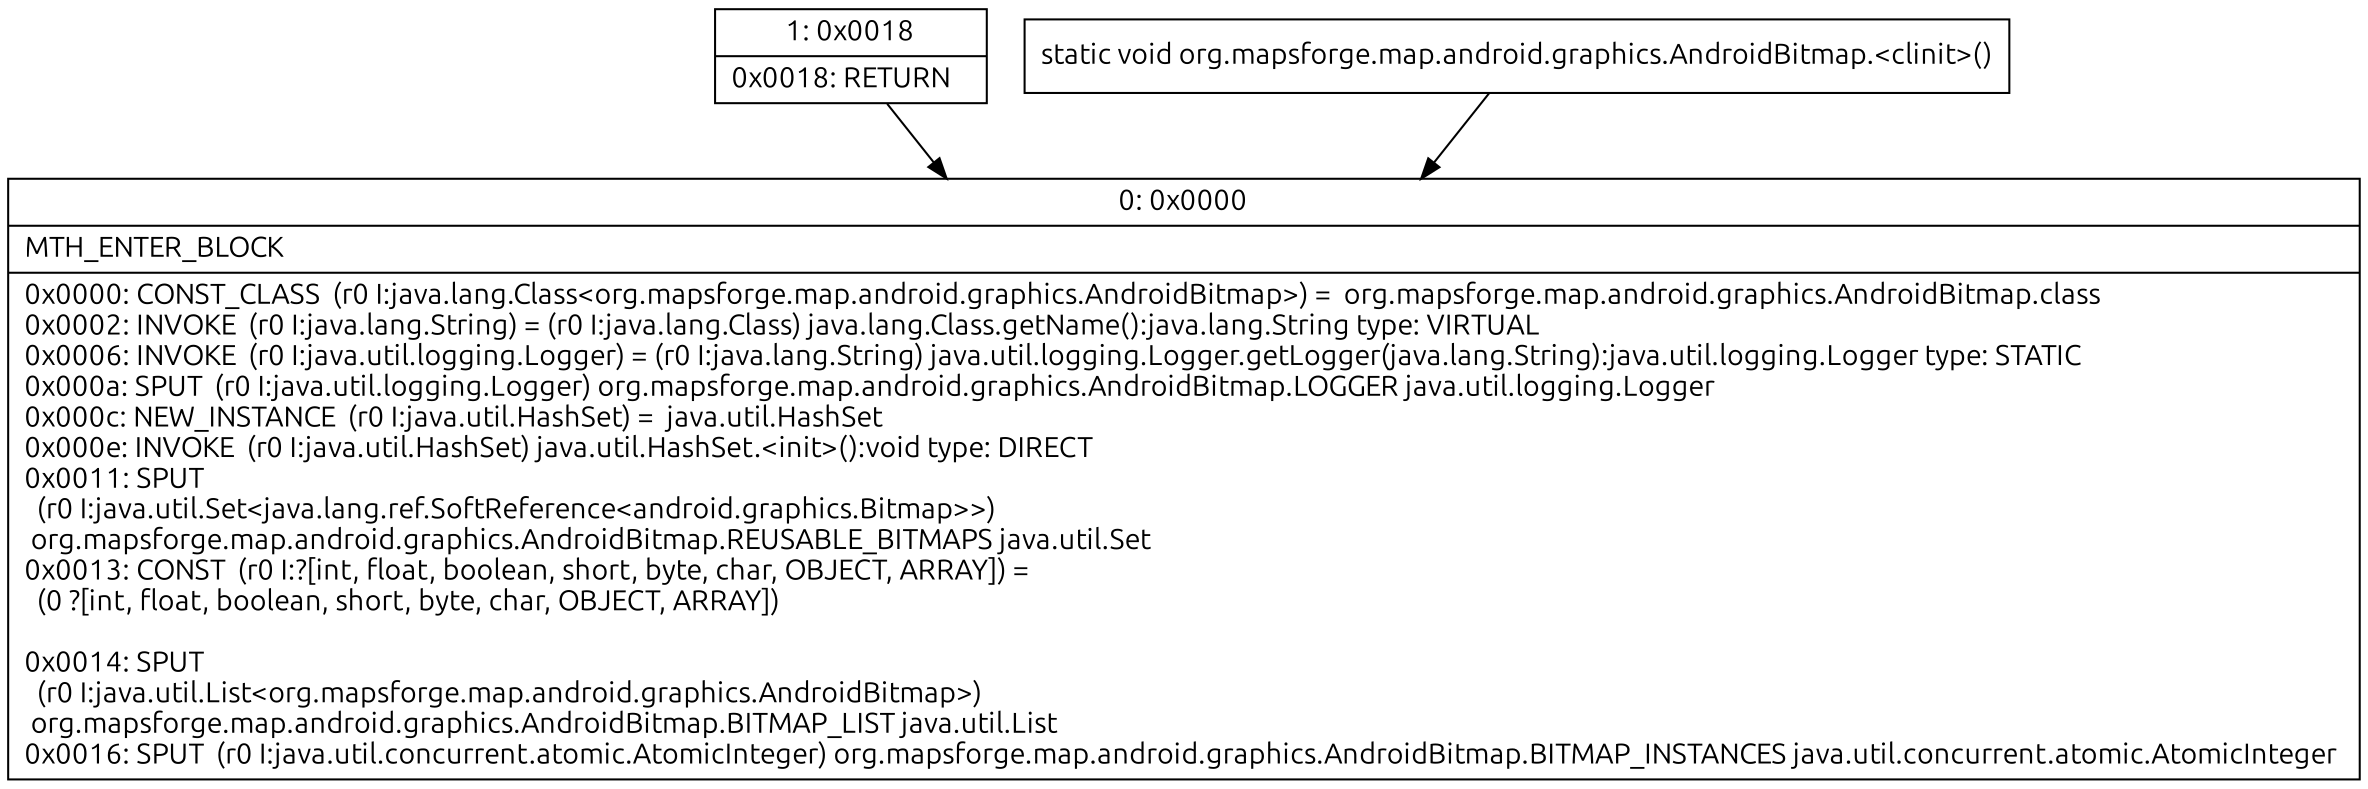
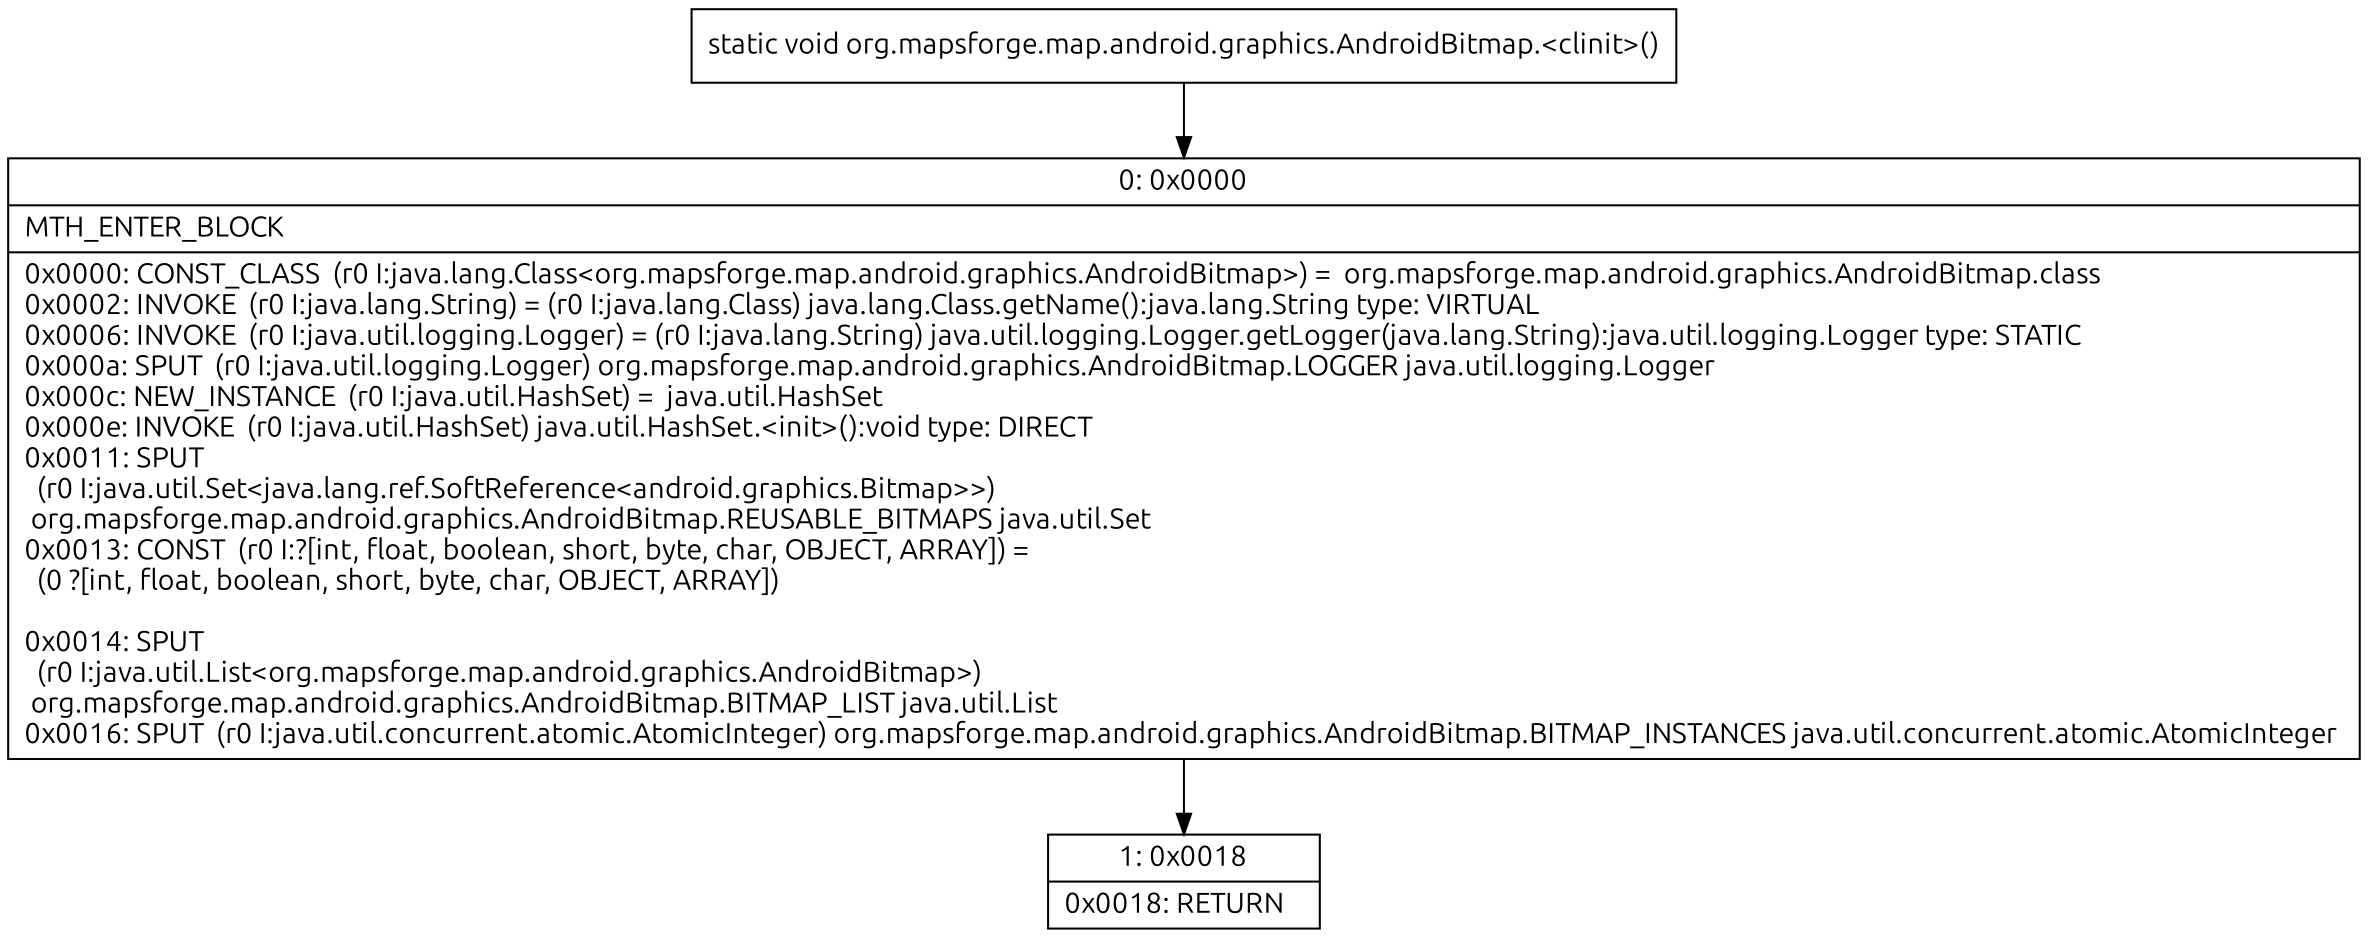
(910, 133) -> (1184, 787)
